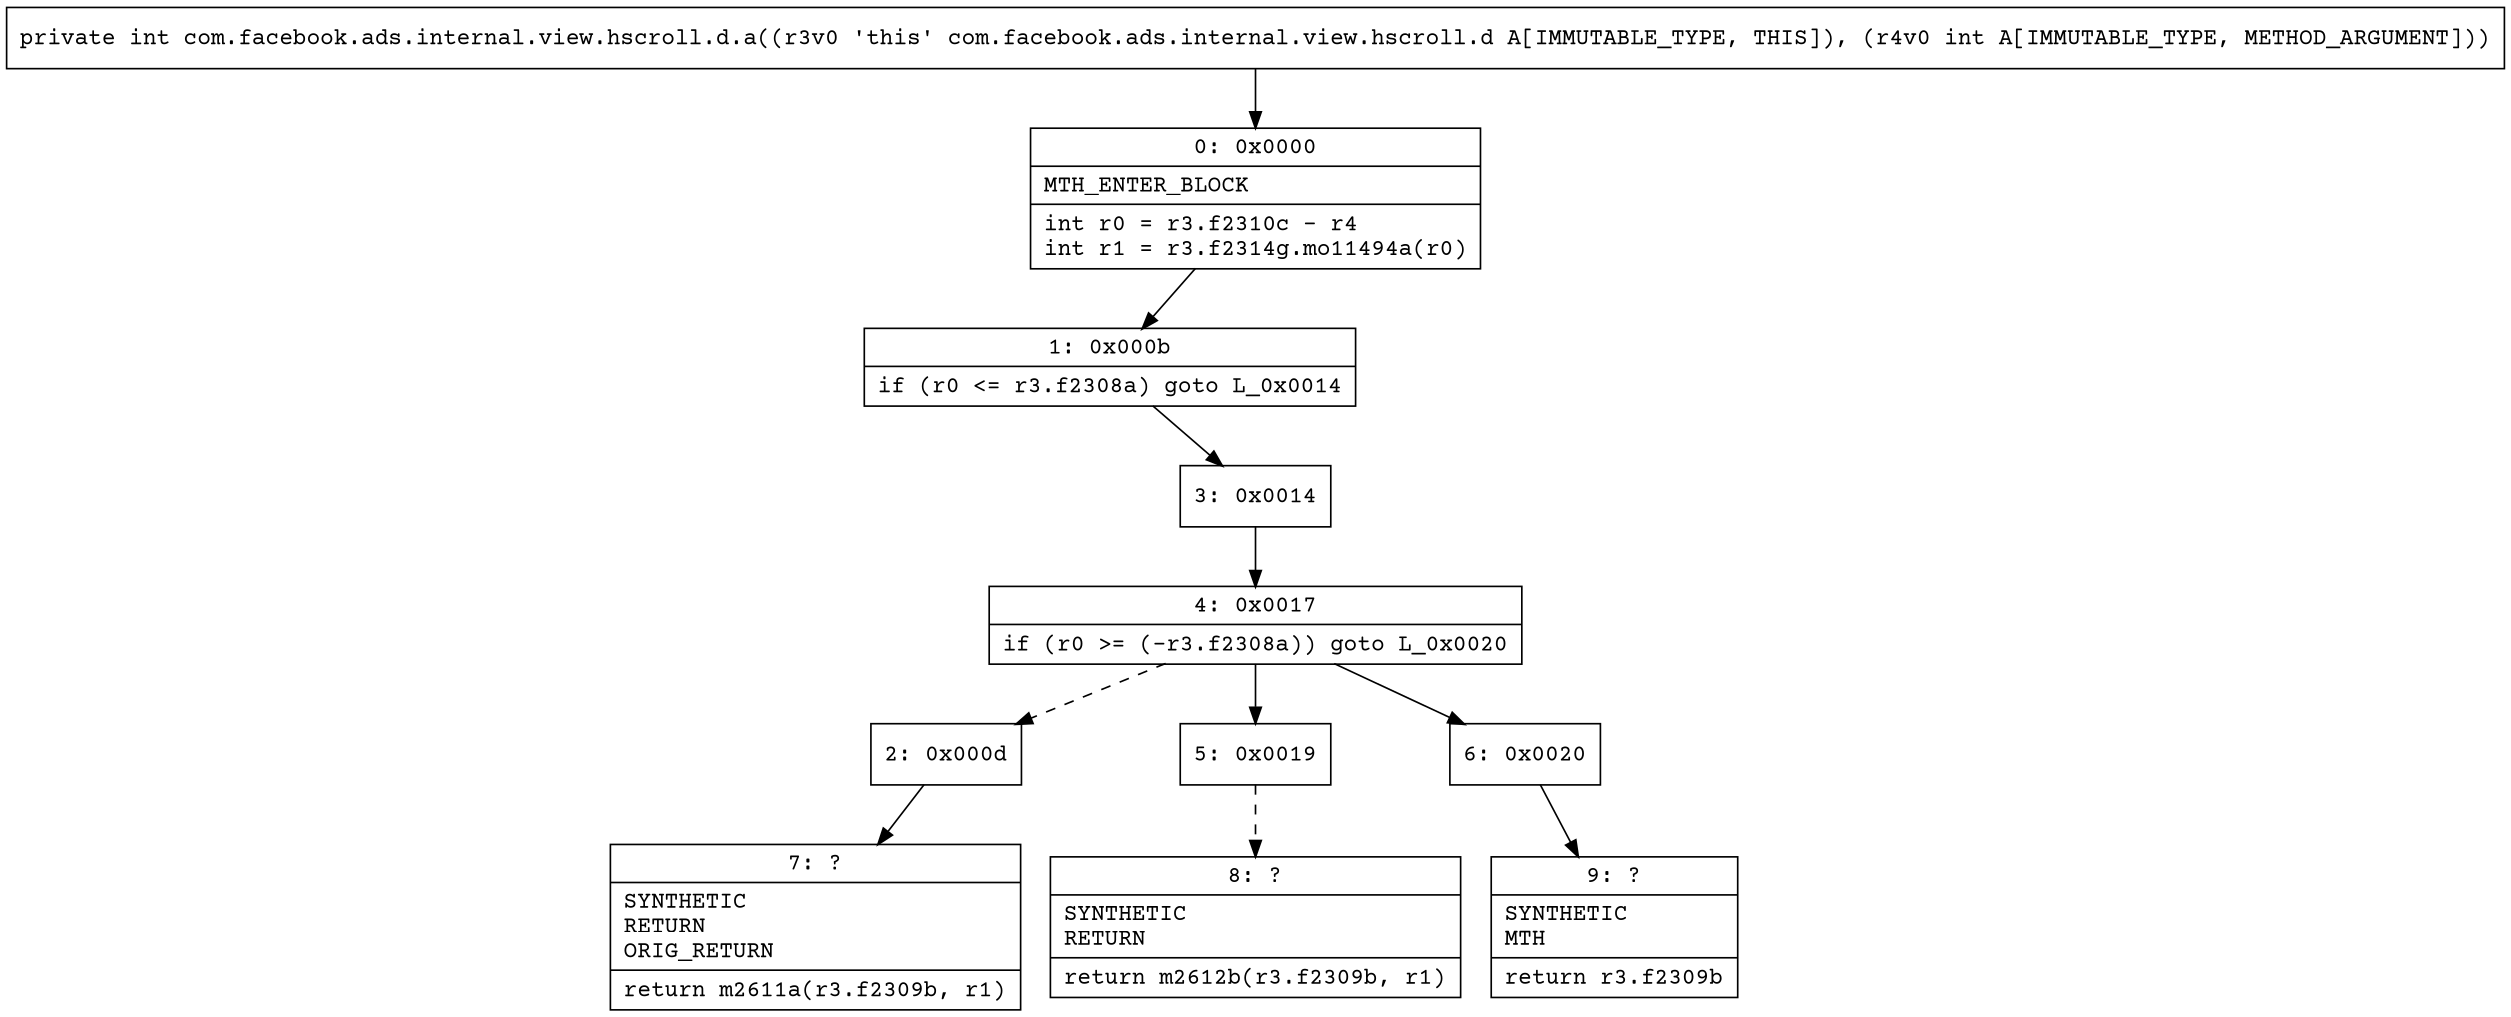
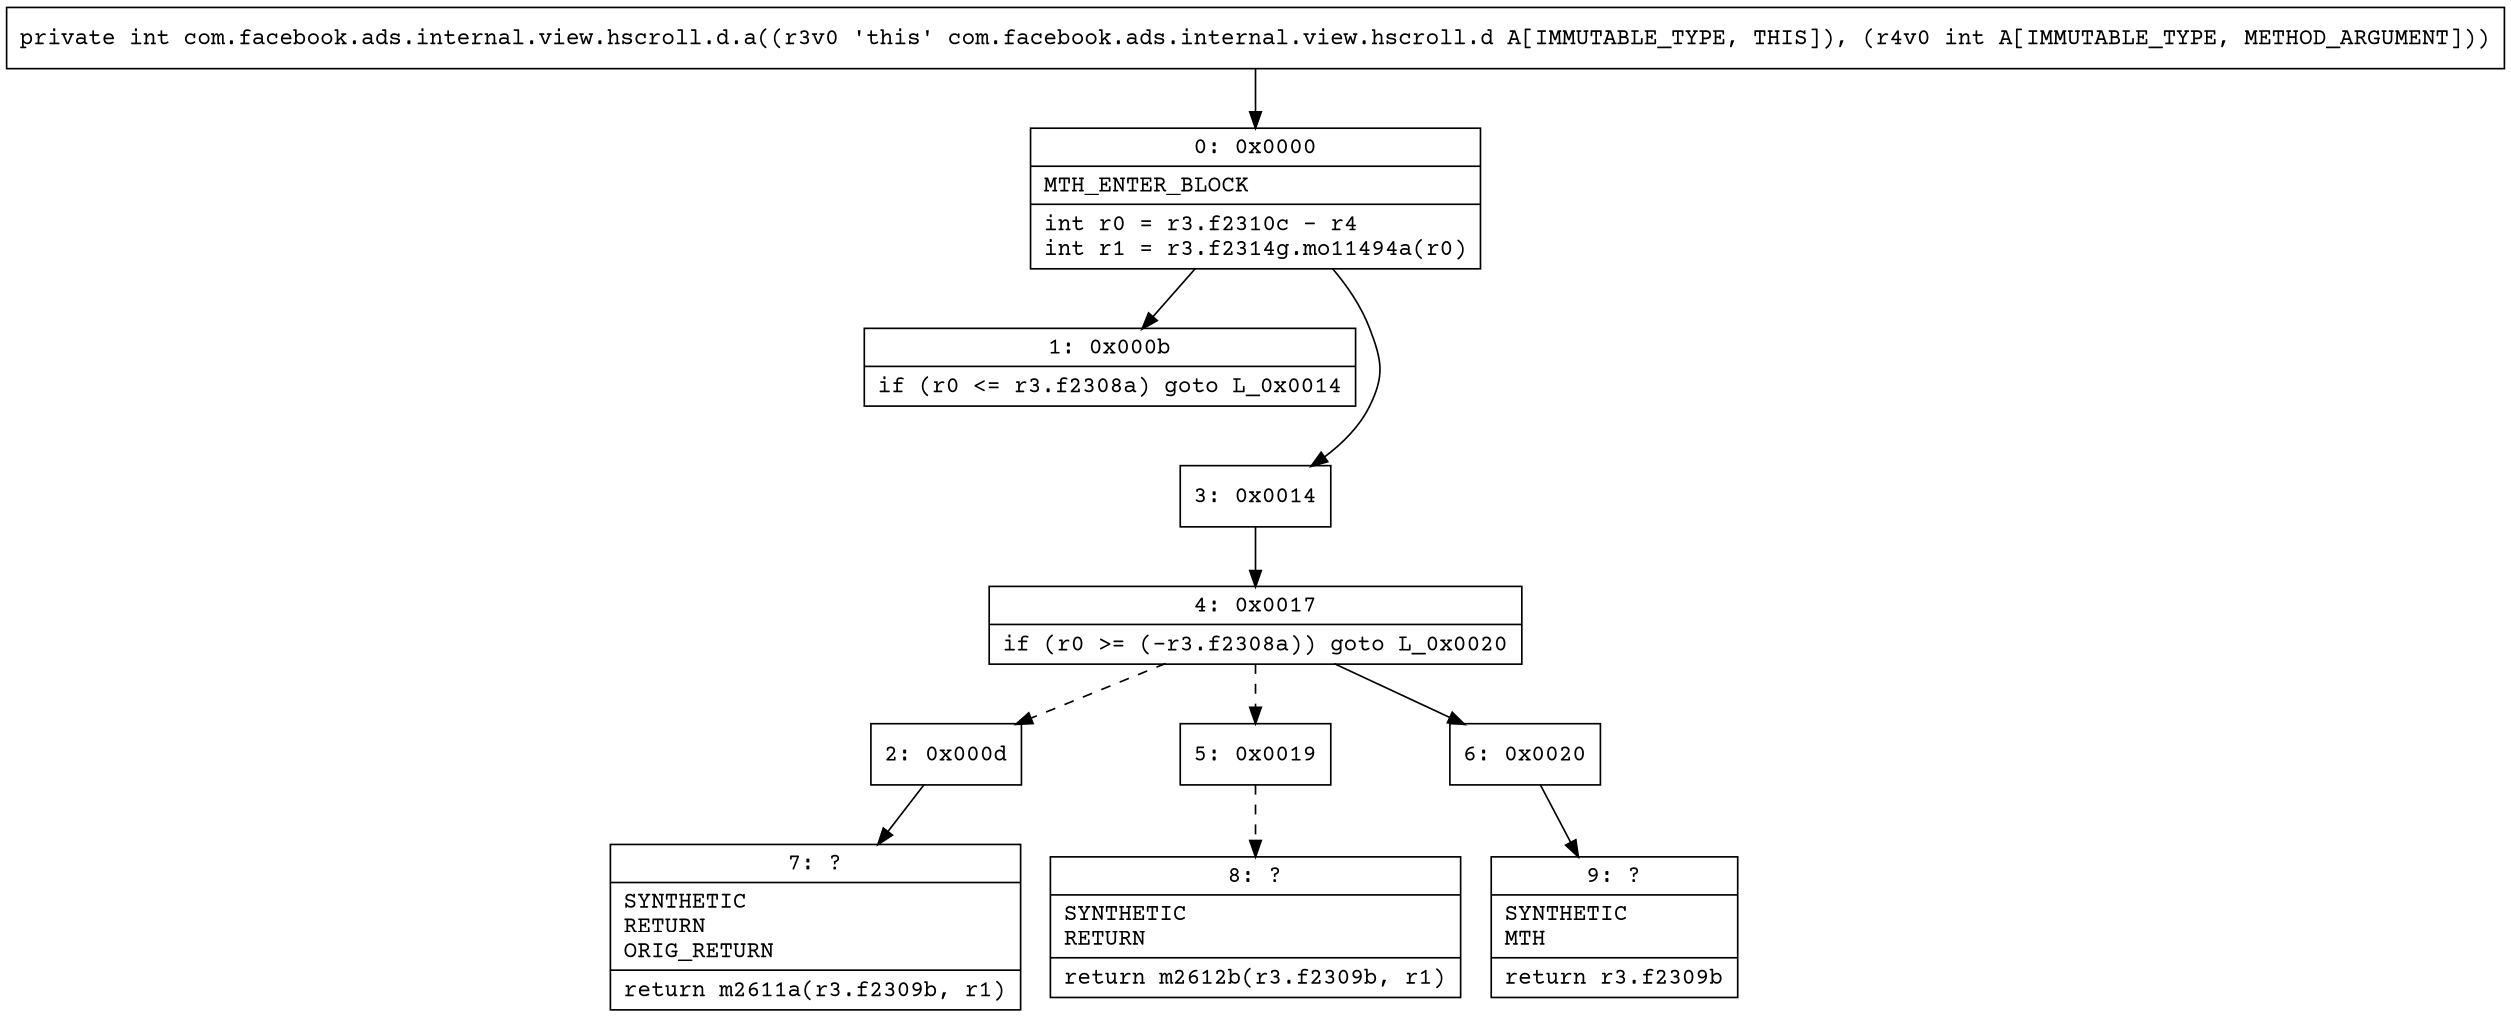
(1181, 431) -> (1380, 366)
(1256, 685) -> (1256, 685)
